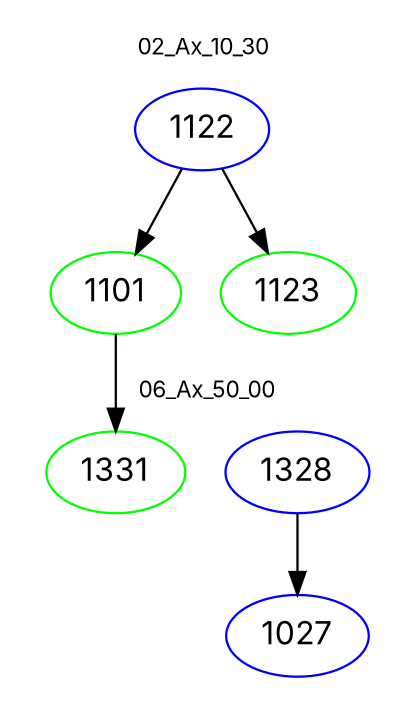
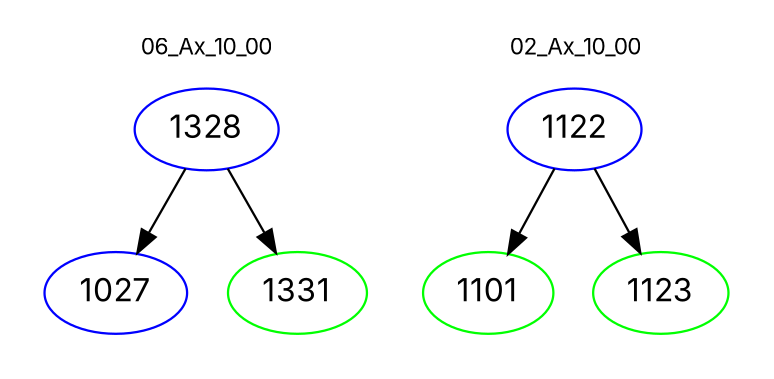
(203, 49) -> (576, 49)
(116, 384) -> (246, 201)
(208, 392) -> (207, 49)
